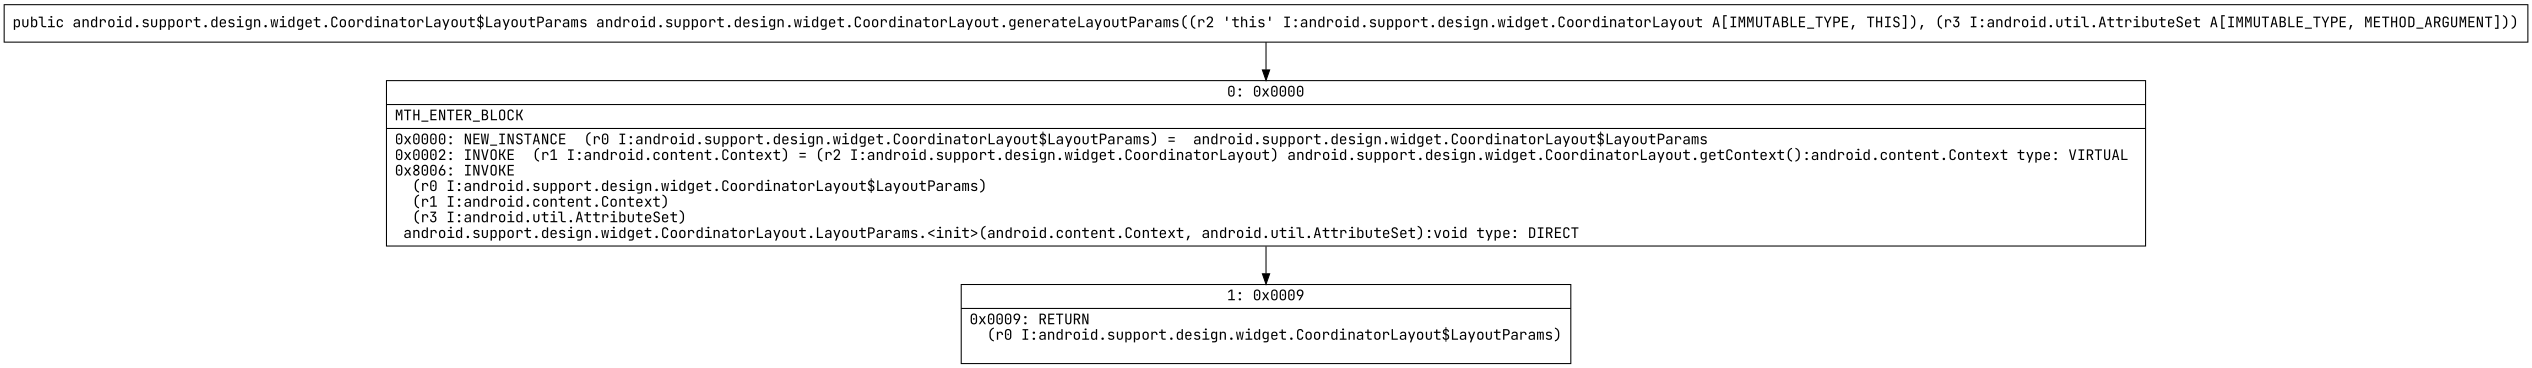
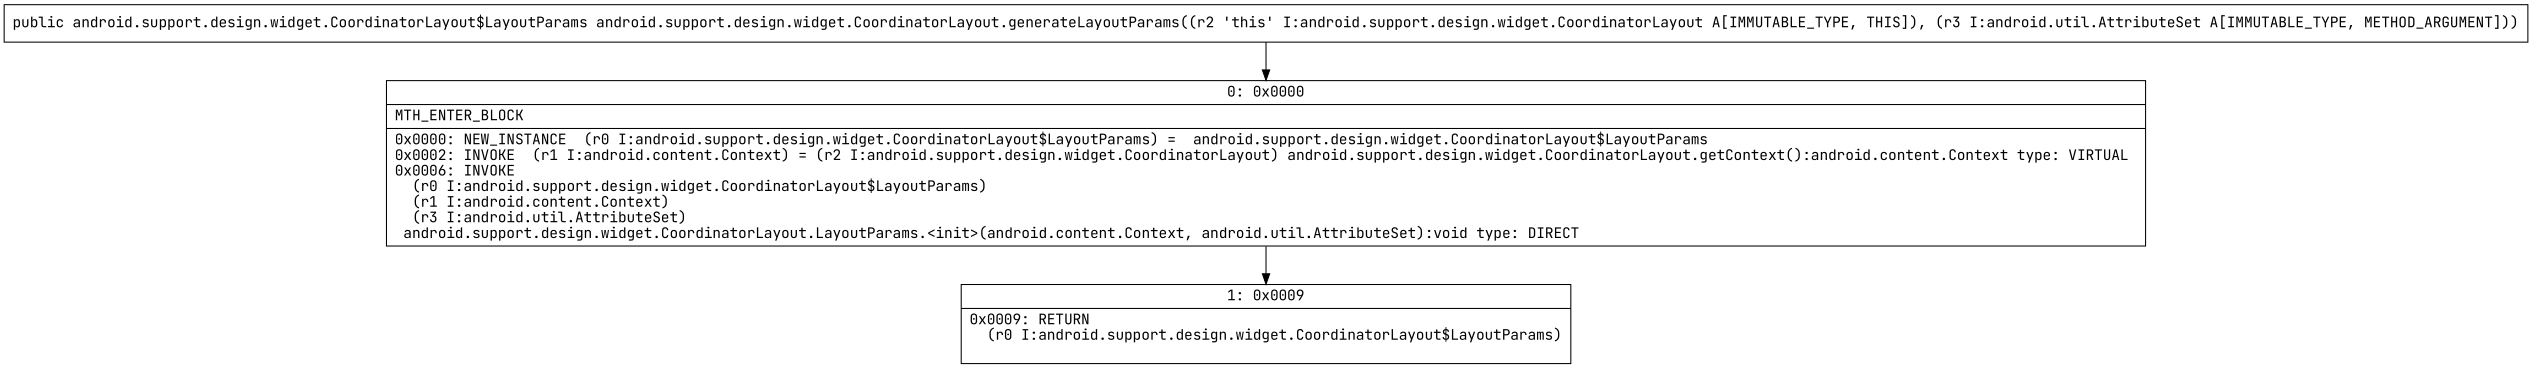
(464, 171) -> (464, 171)
